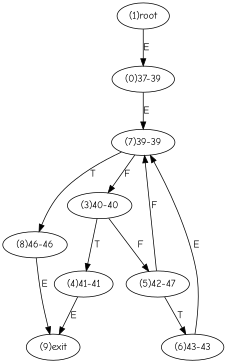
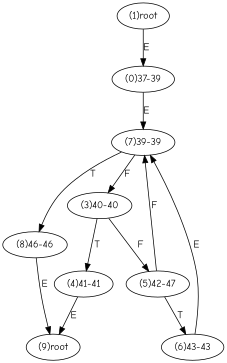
(53, 347) -> (53, 347)
